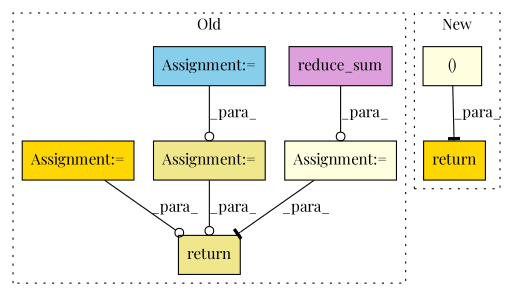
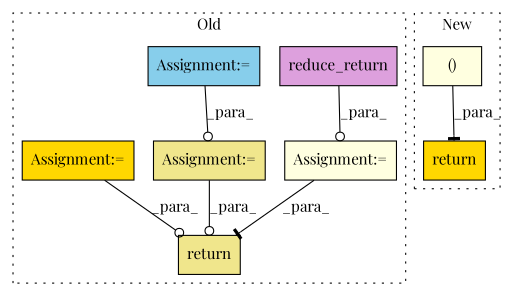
(341, 66) -> (338, 66)
